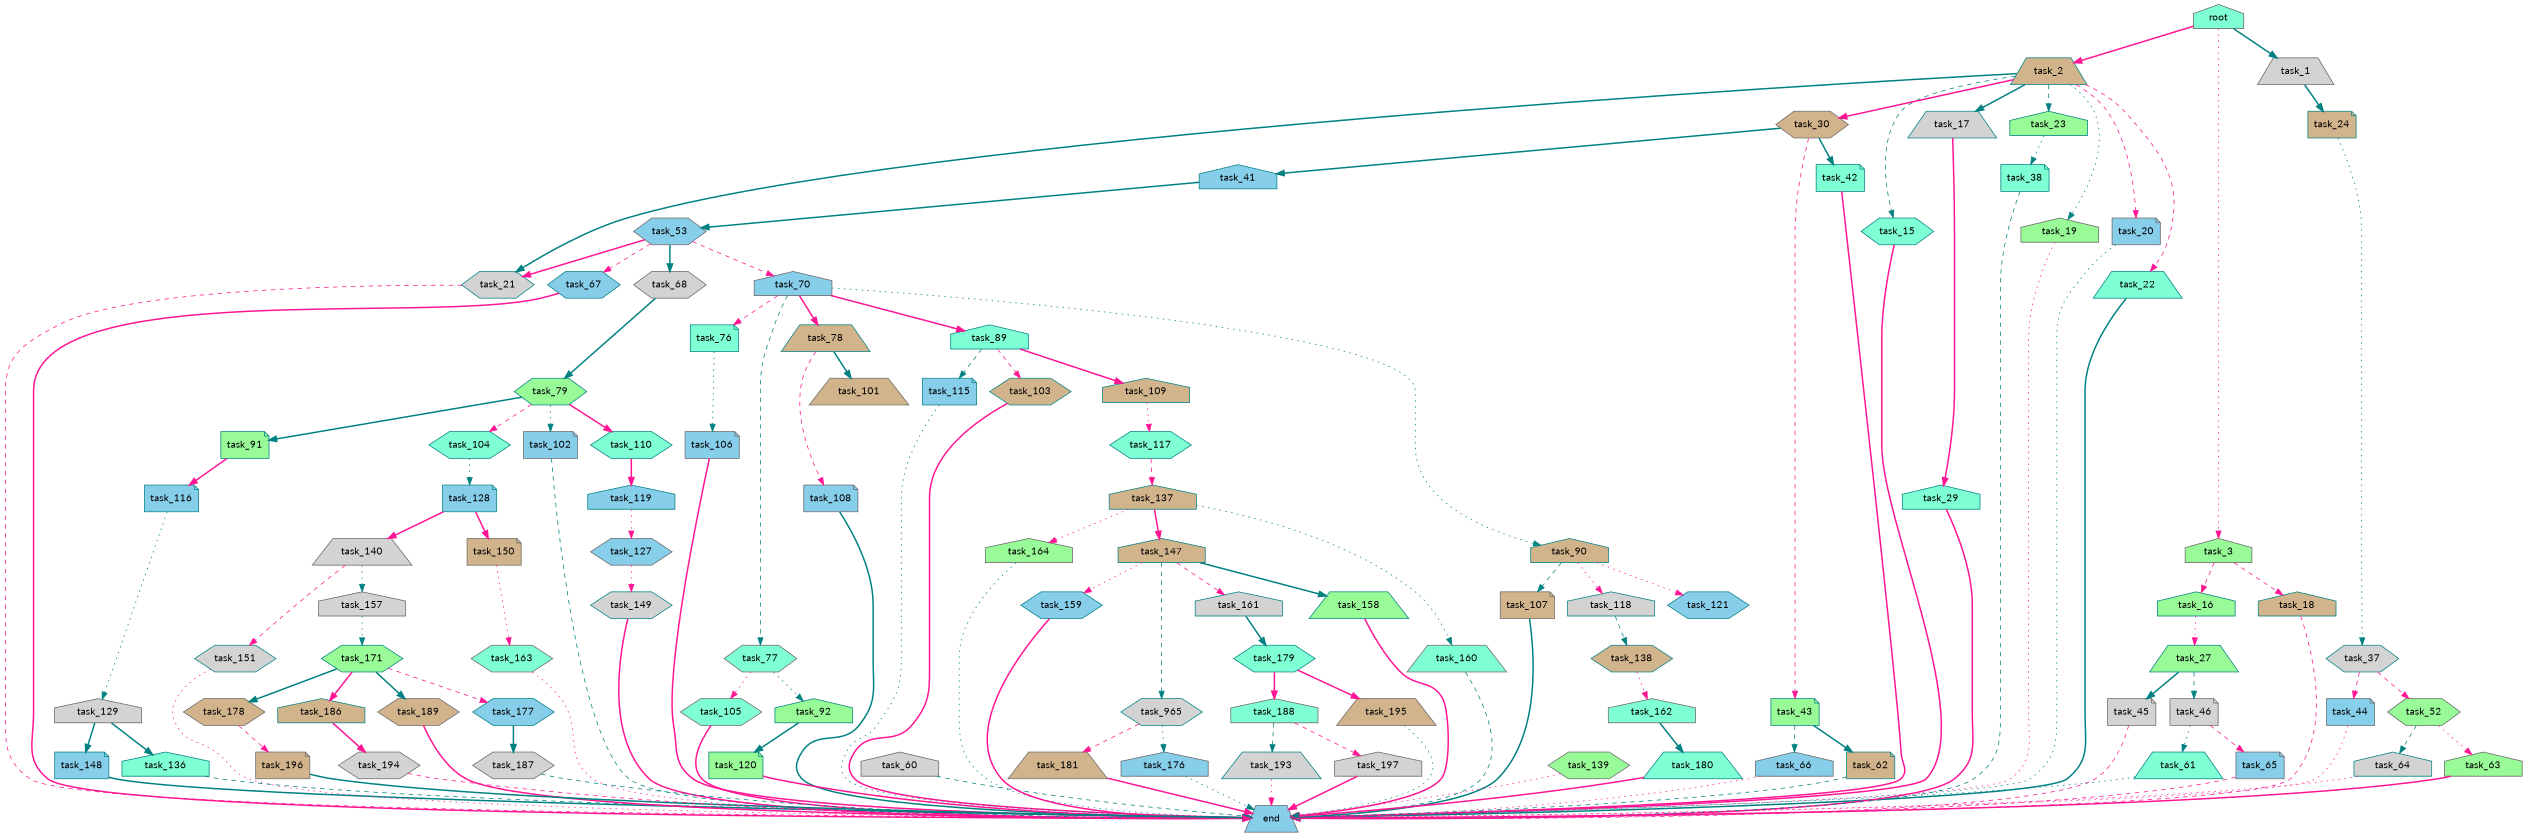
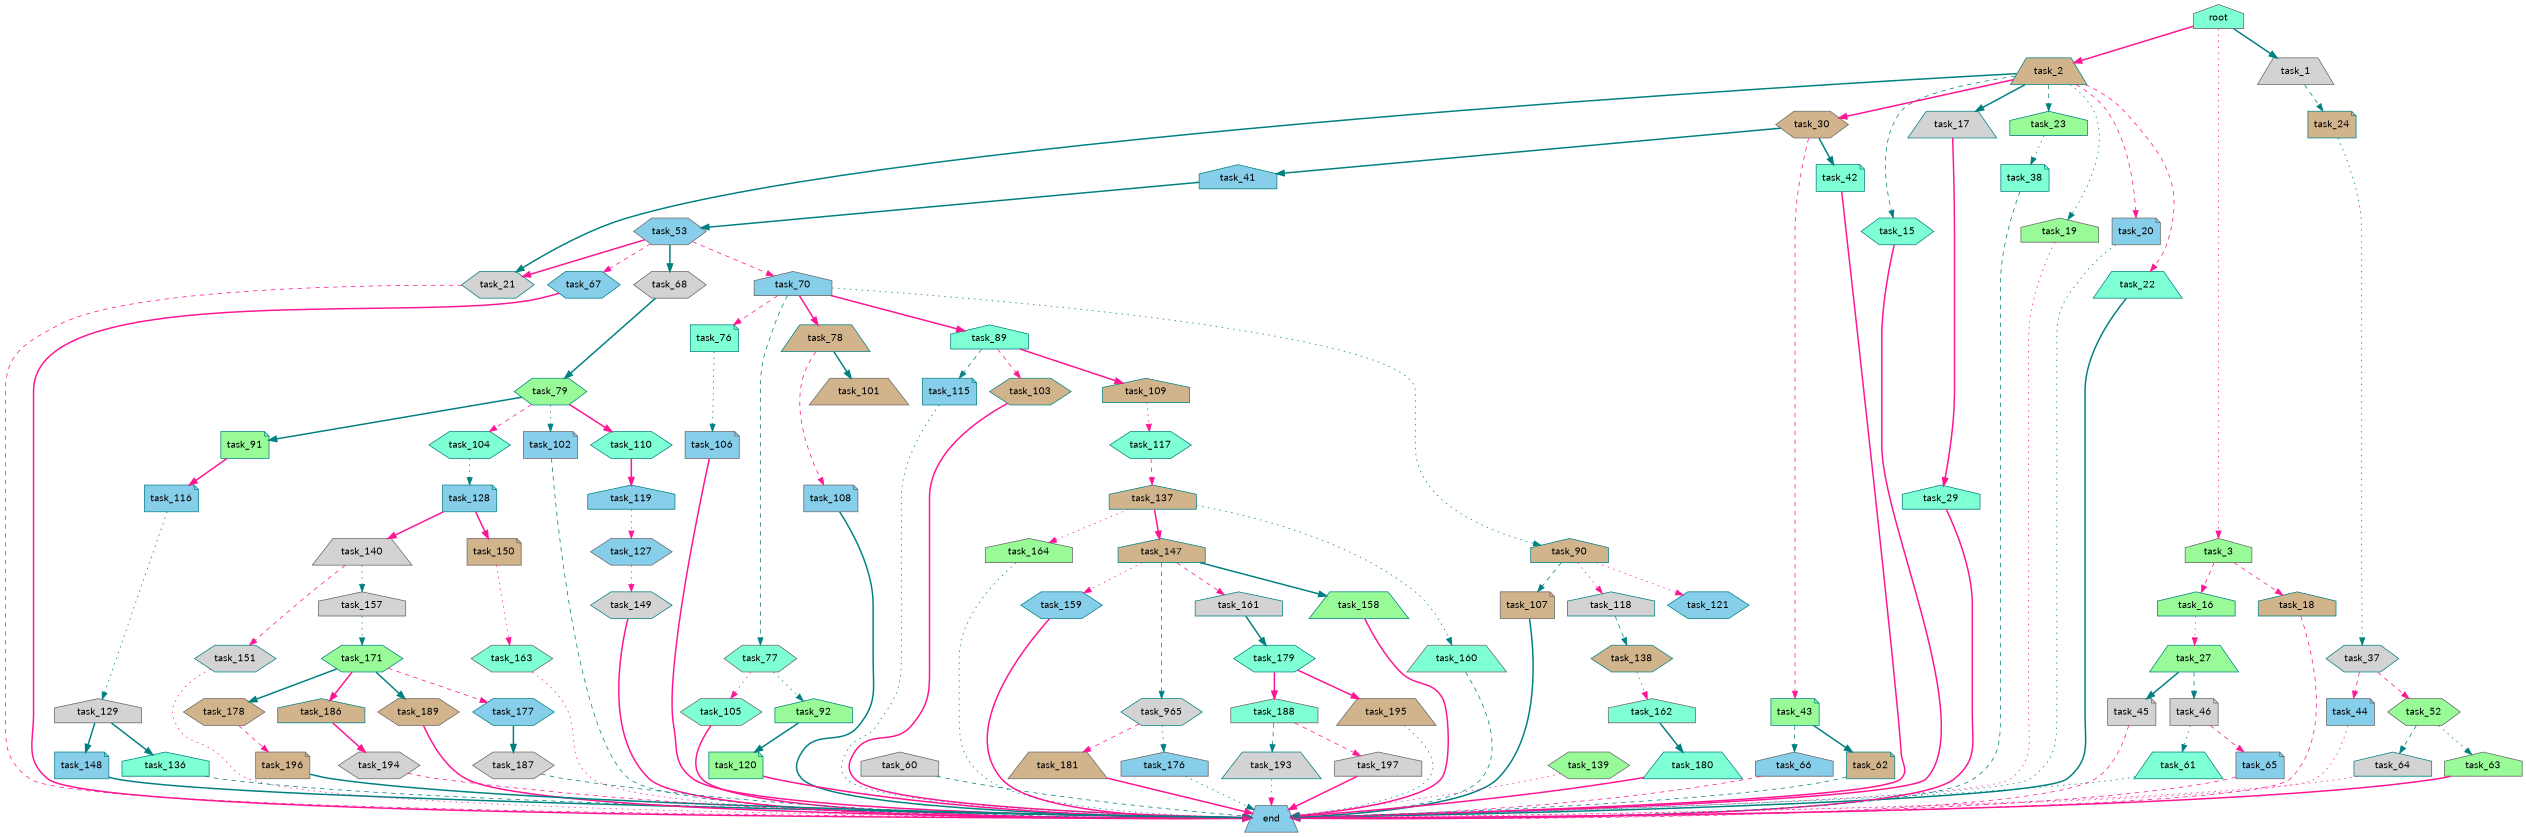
(2312, 95) -> (2312, 95)
(2452, 738) -> (2452, 738)
(1600, 799) -> (1600, 799)
